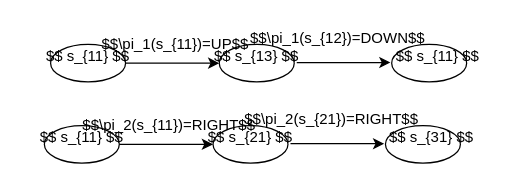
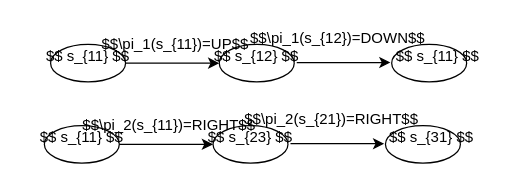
(257, 57) -> (257, 57)
(251, 138) -> (251, 138)
